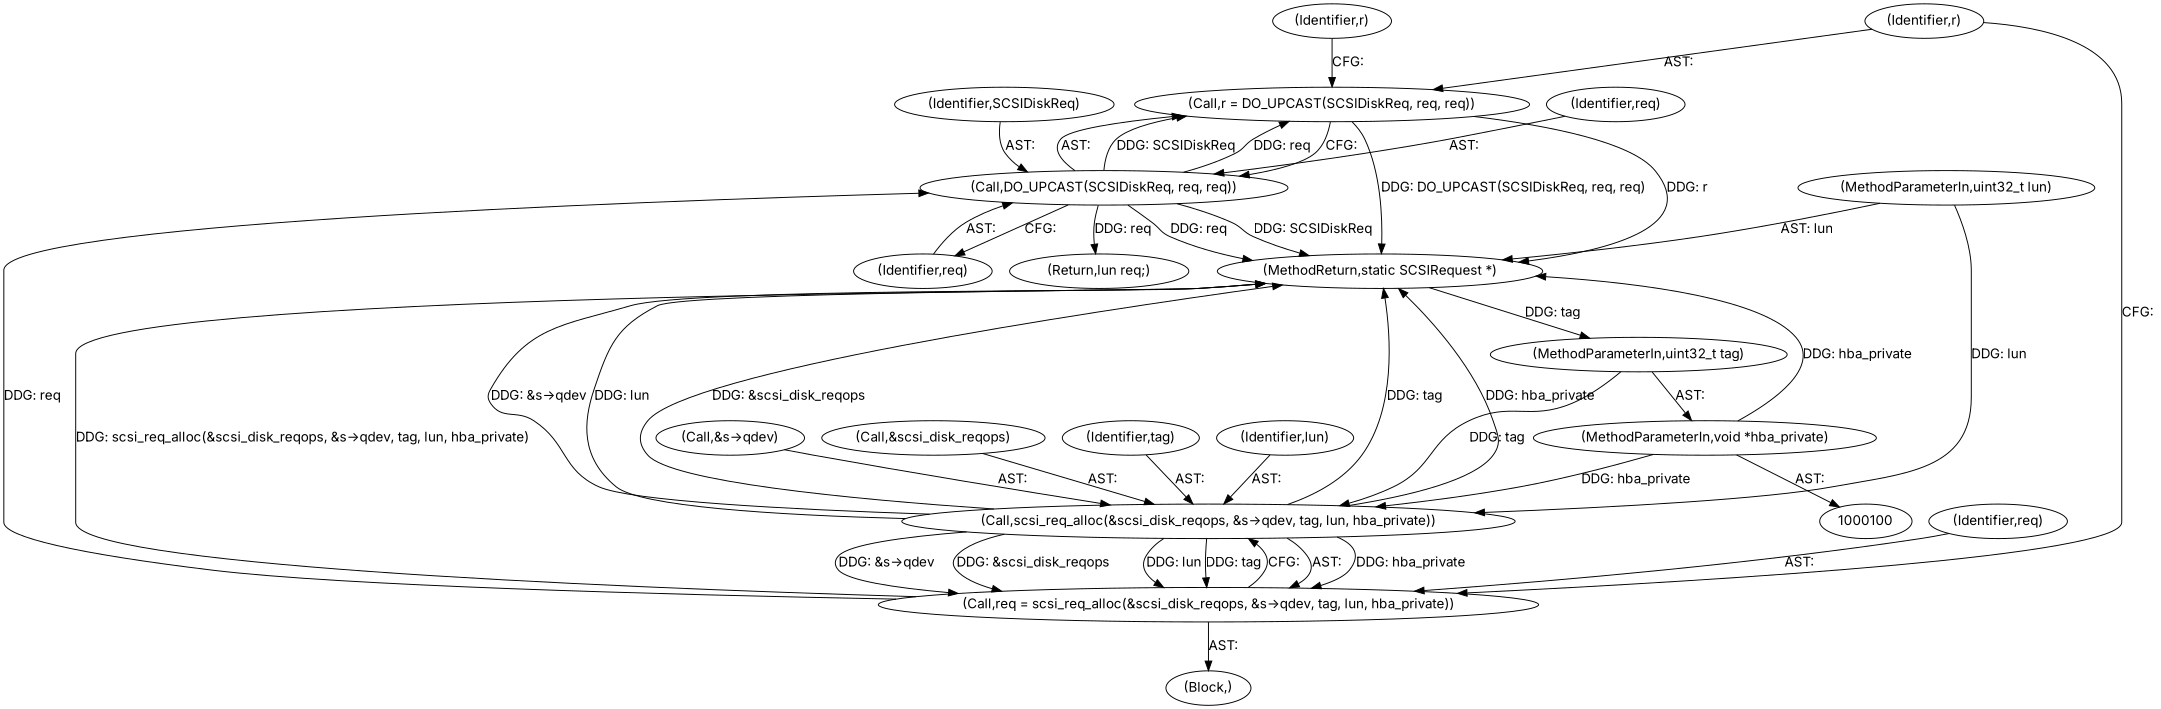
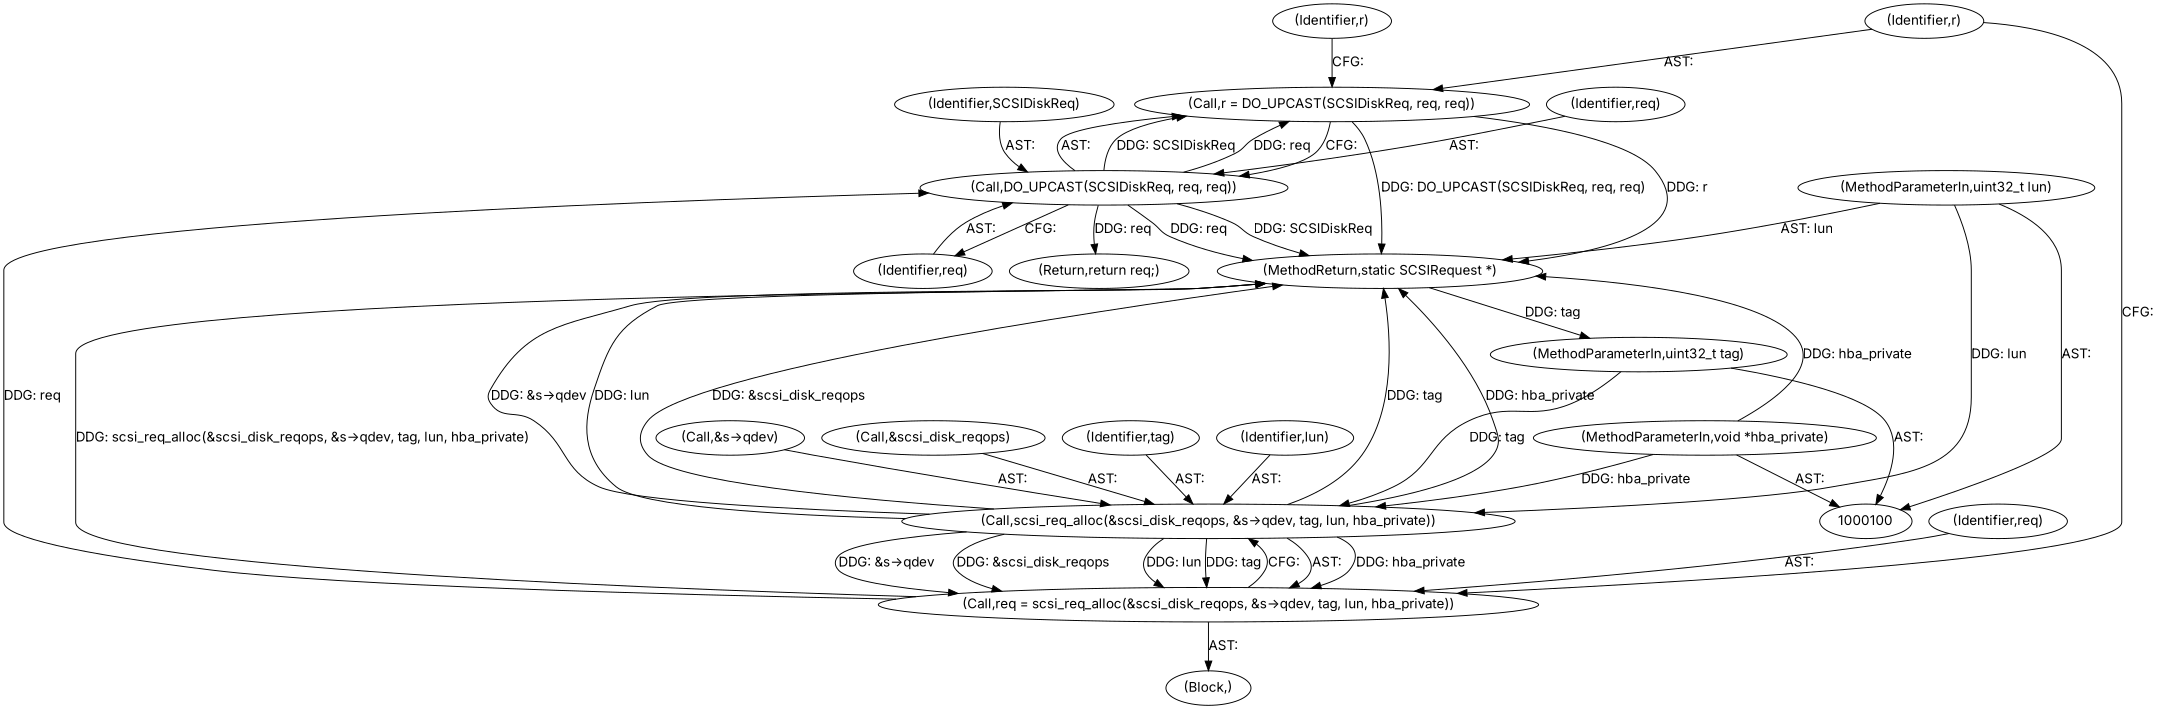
(1099, 271) -> (1099, 271)
none -> (2061, 391)
(1669, 392) -> (1849, 398)
